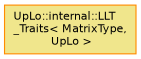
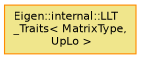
(70, 29) -> (70, 29)
